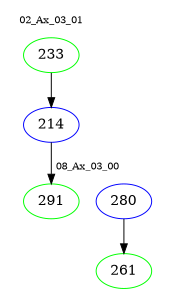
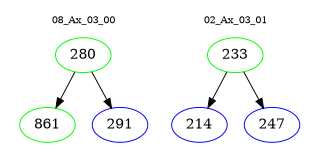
none -> (272, 125)
(51, 164) -> (99, 86)
(51, 201) -> (120, 125)
(124, 201) -> (83, 55)
(124, 271) -> (47, 125)
